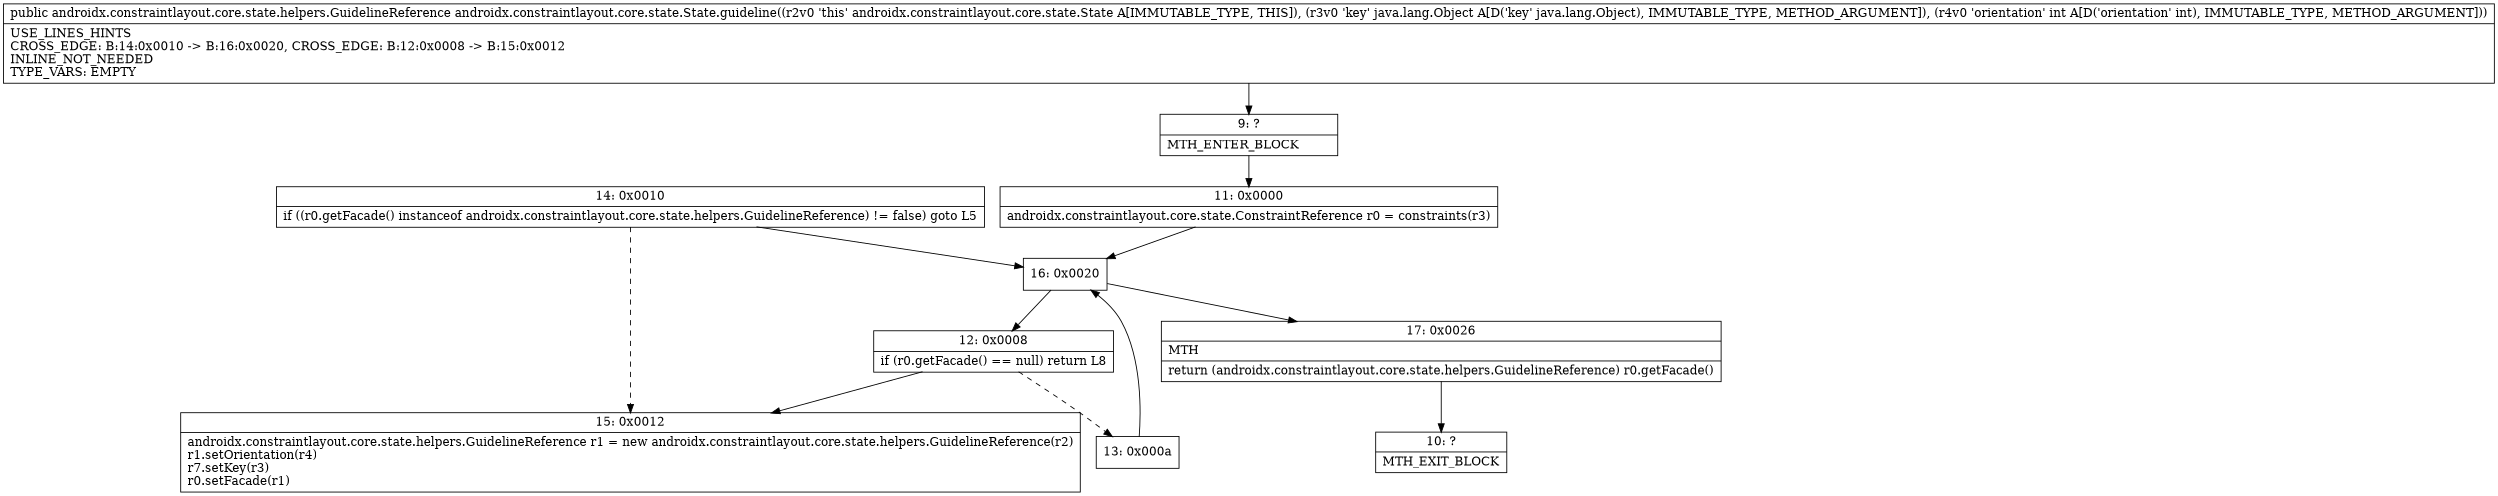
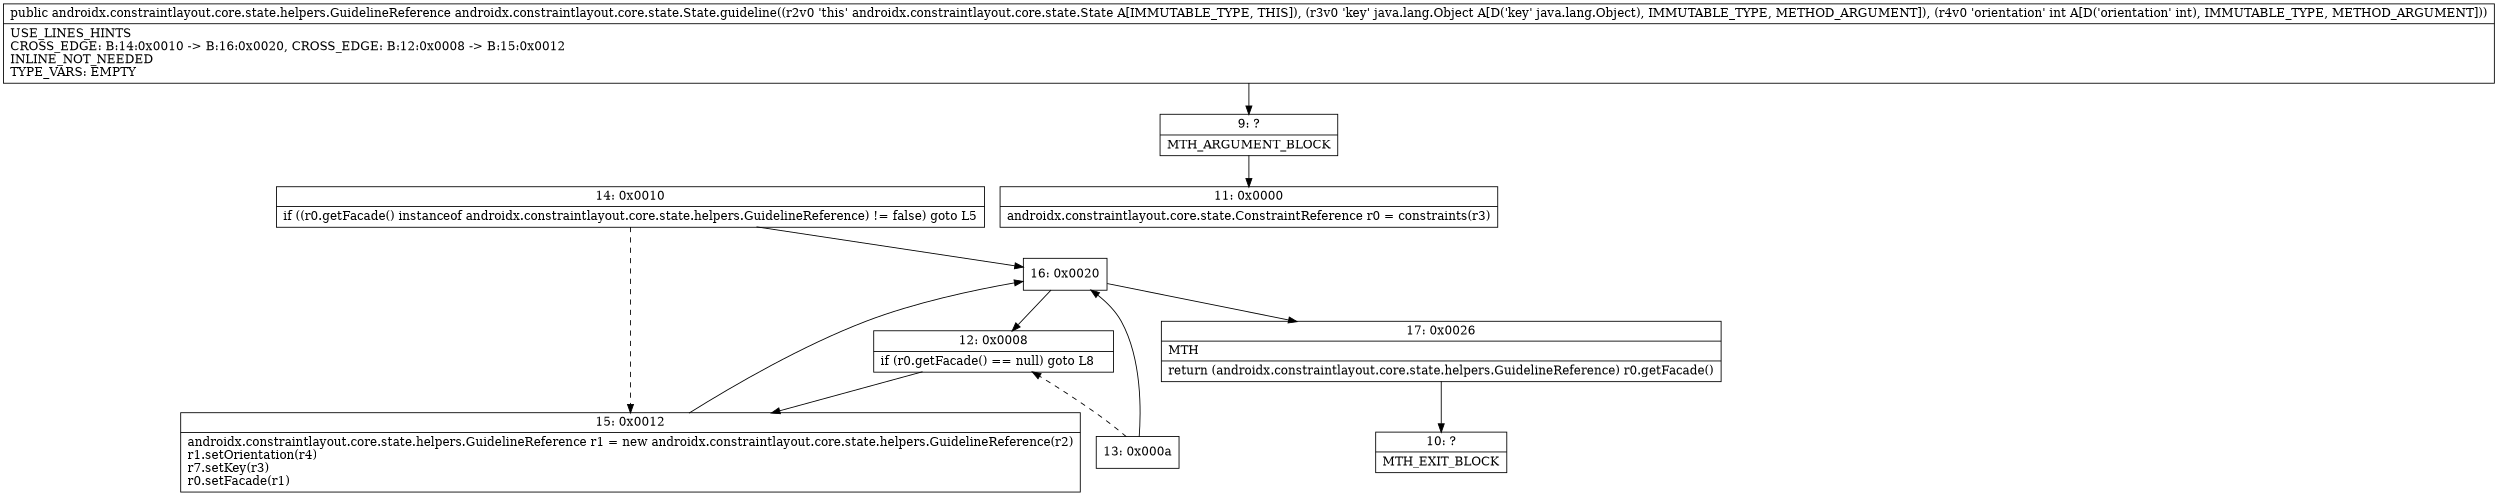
(1233, 145) -> (1249, 145)
(1155, 241) -> (845, 330)
(994, 361) -> (988, 361)
(1063, 401) -> (1084, 405)
